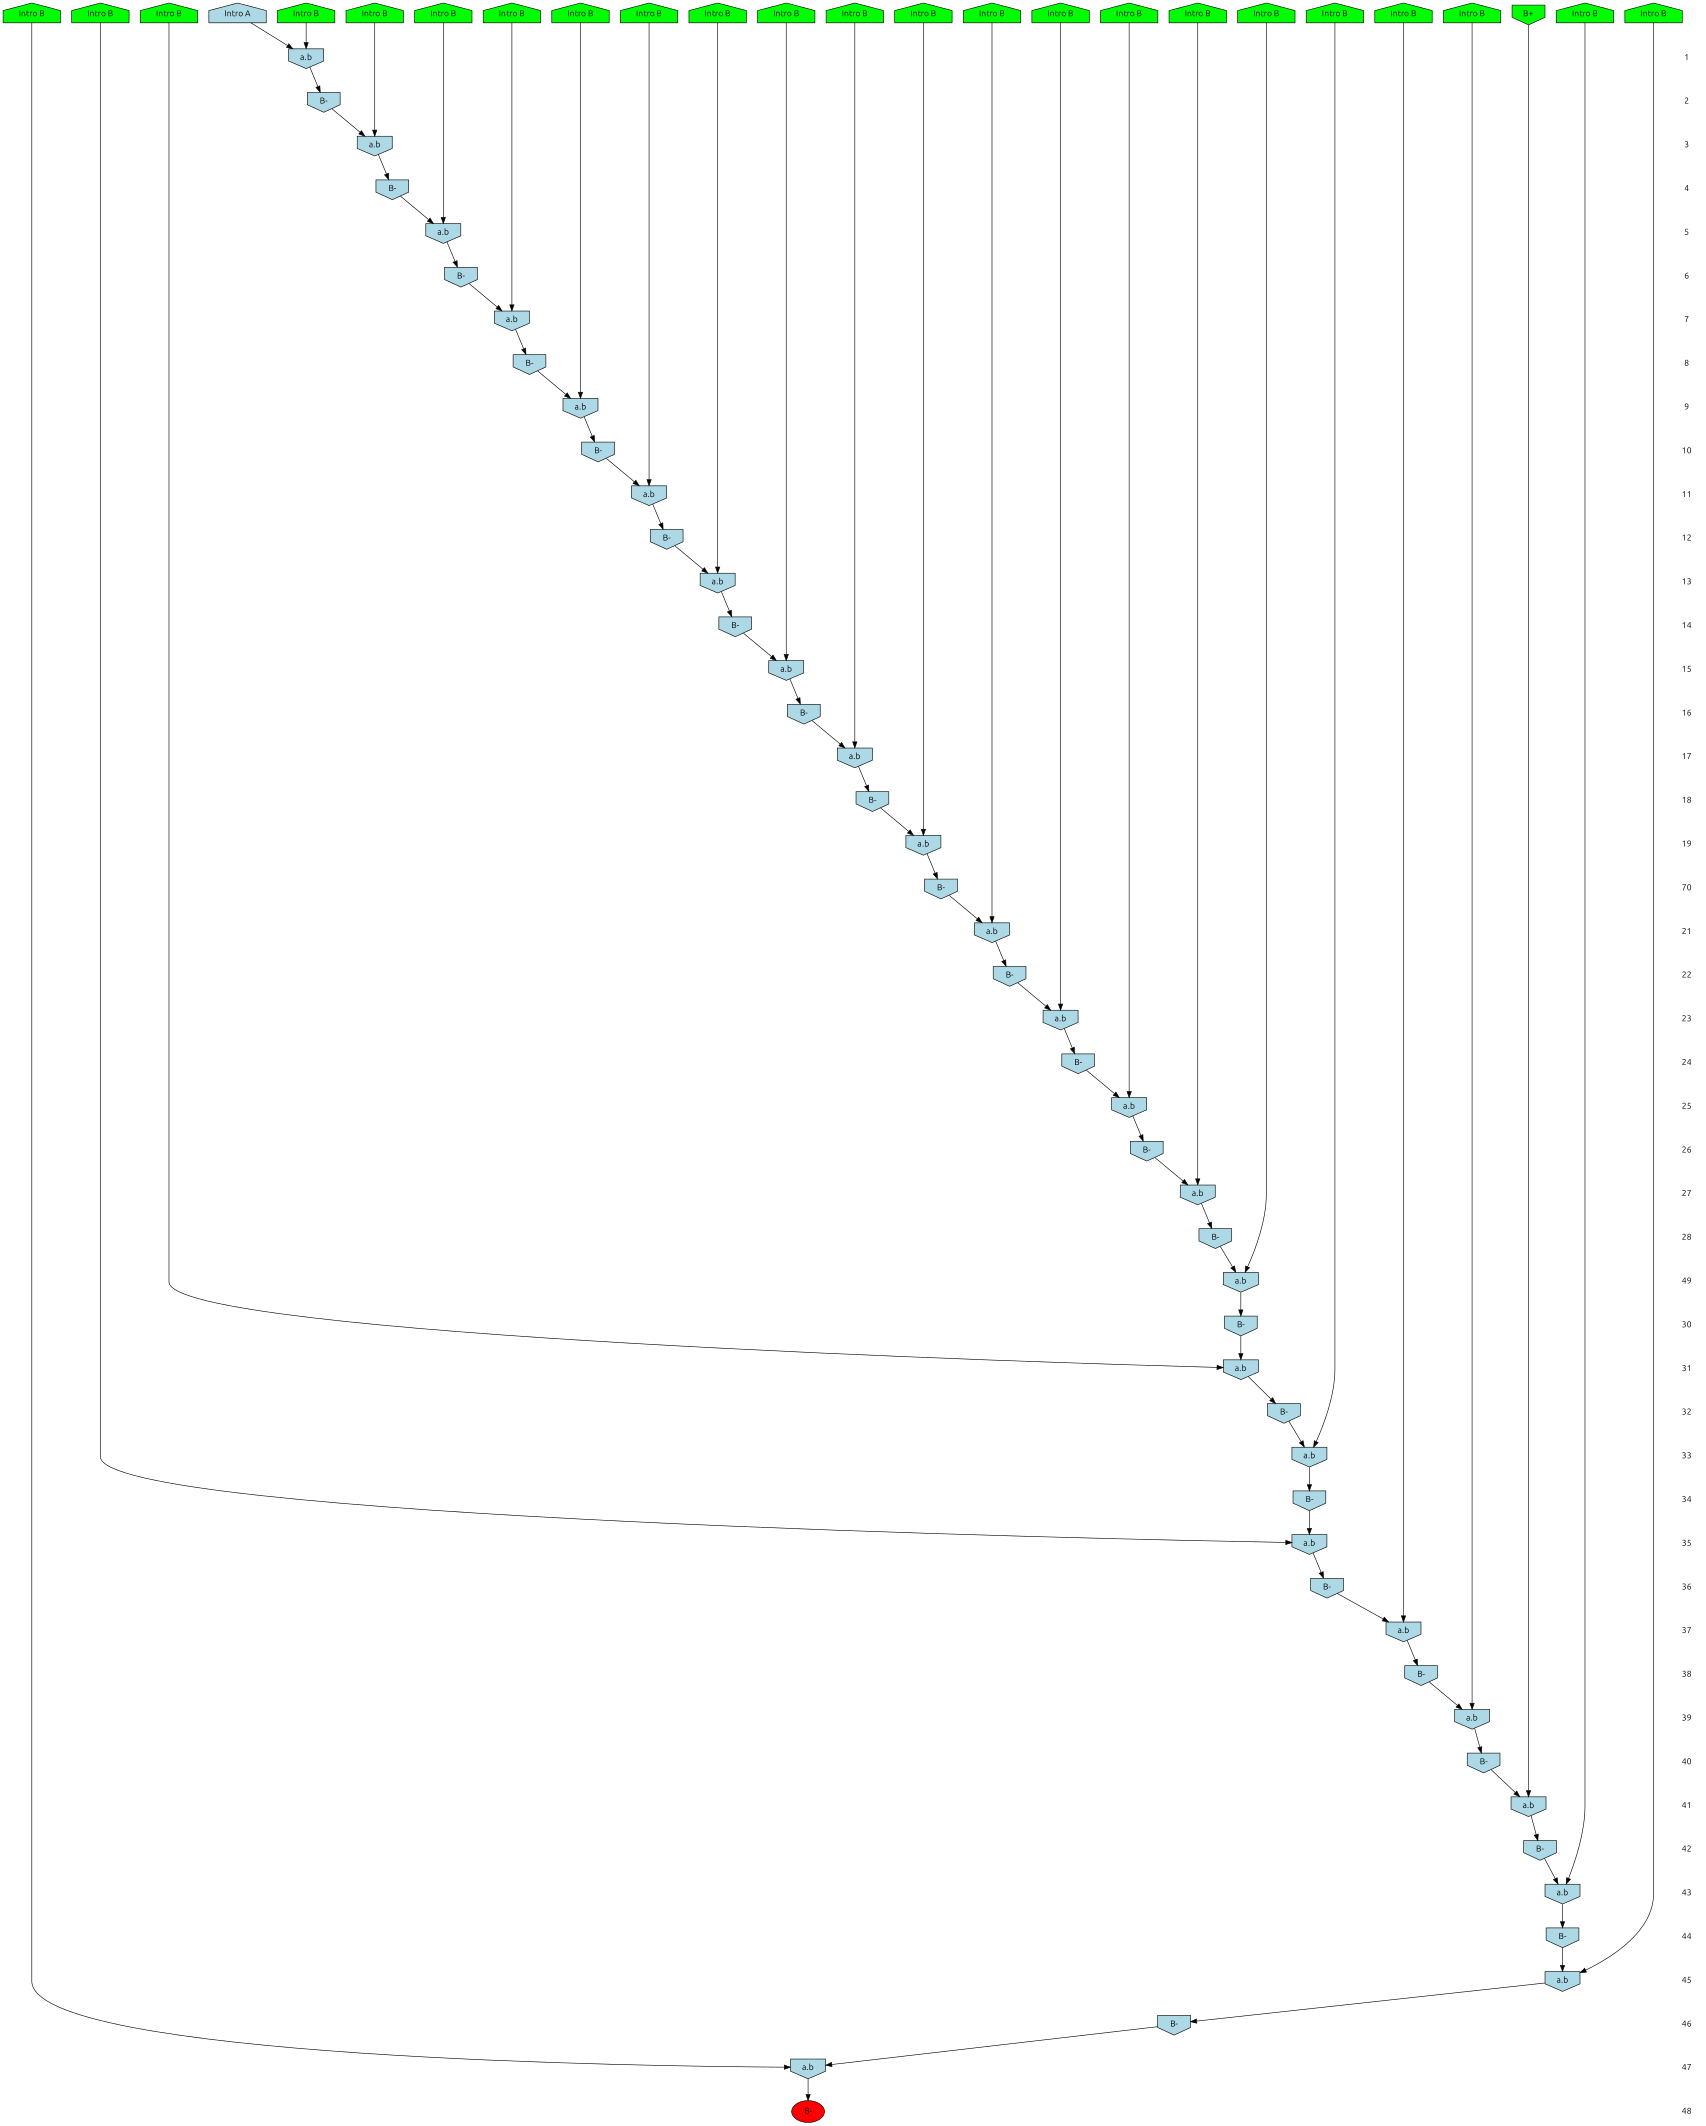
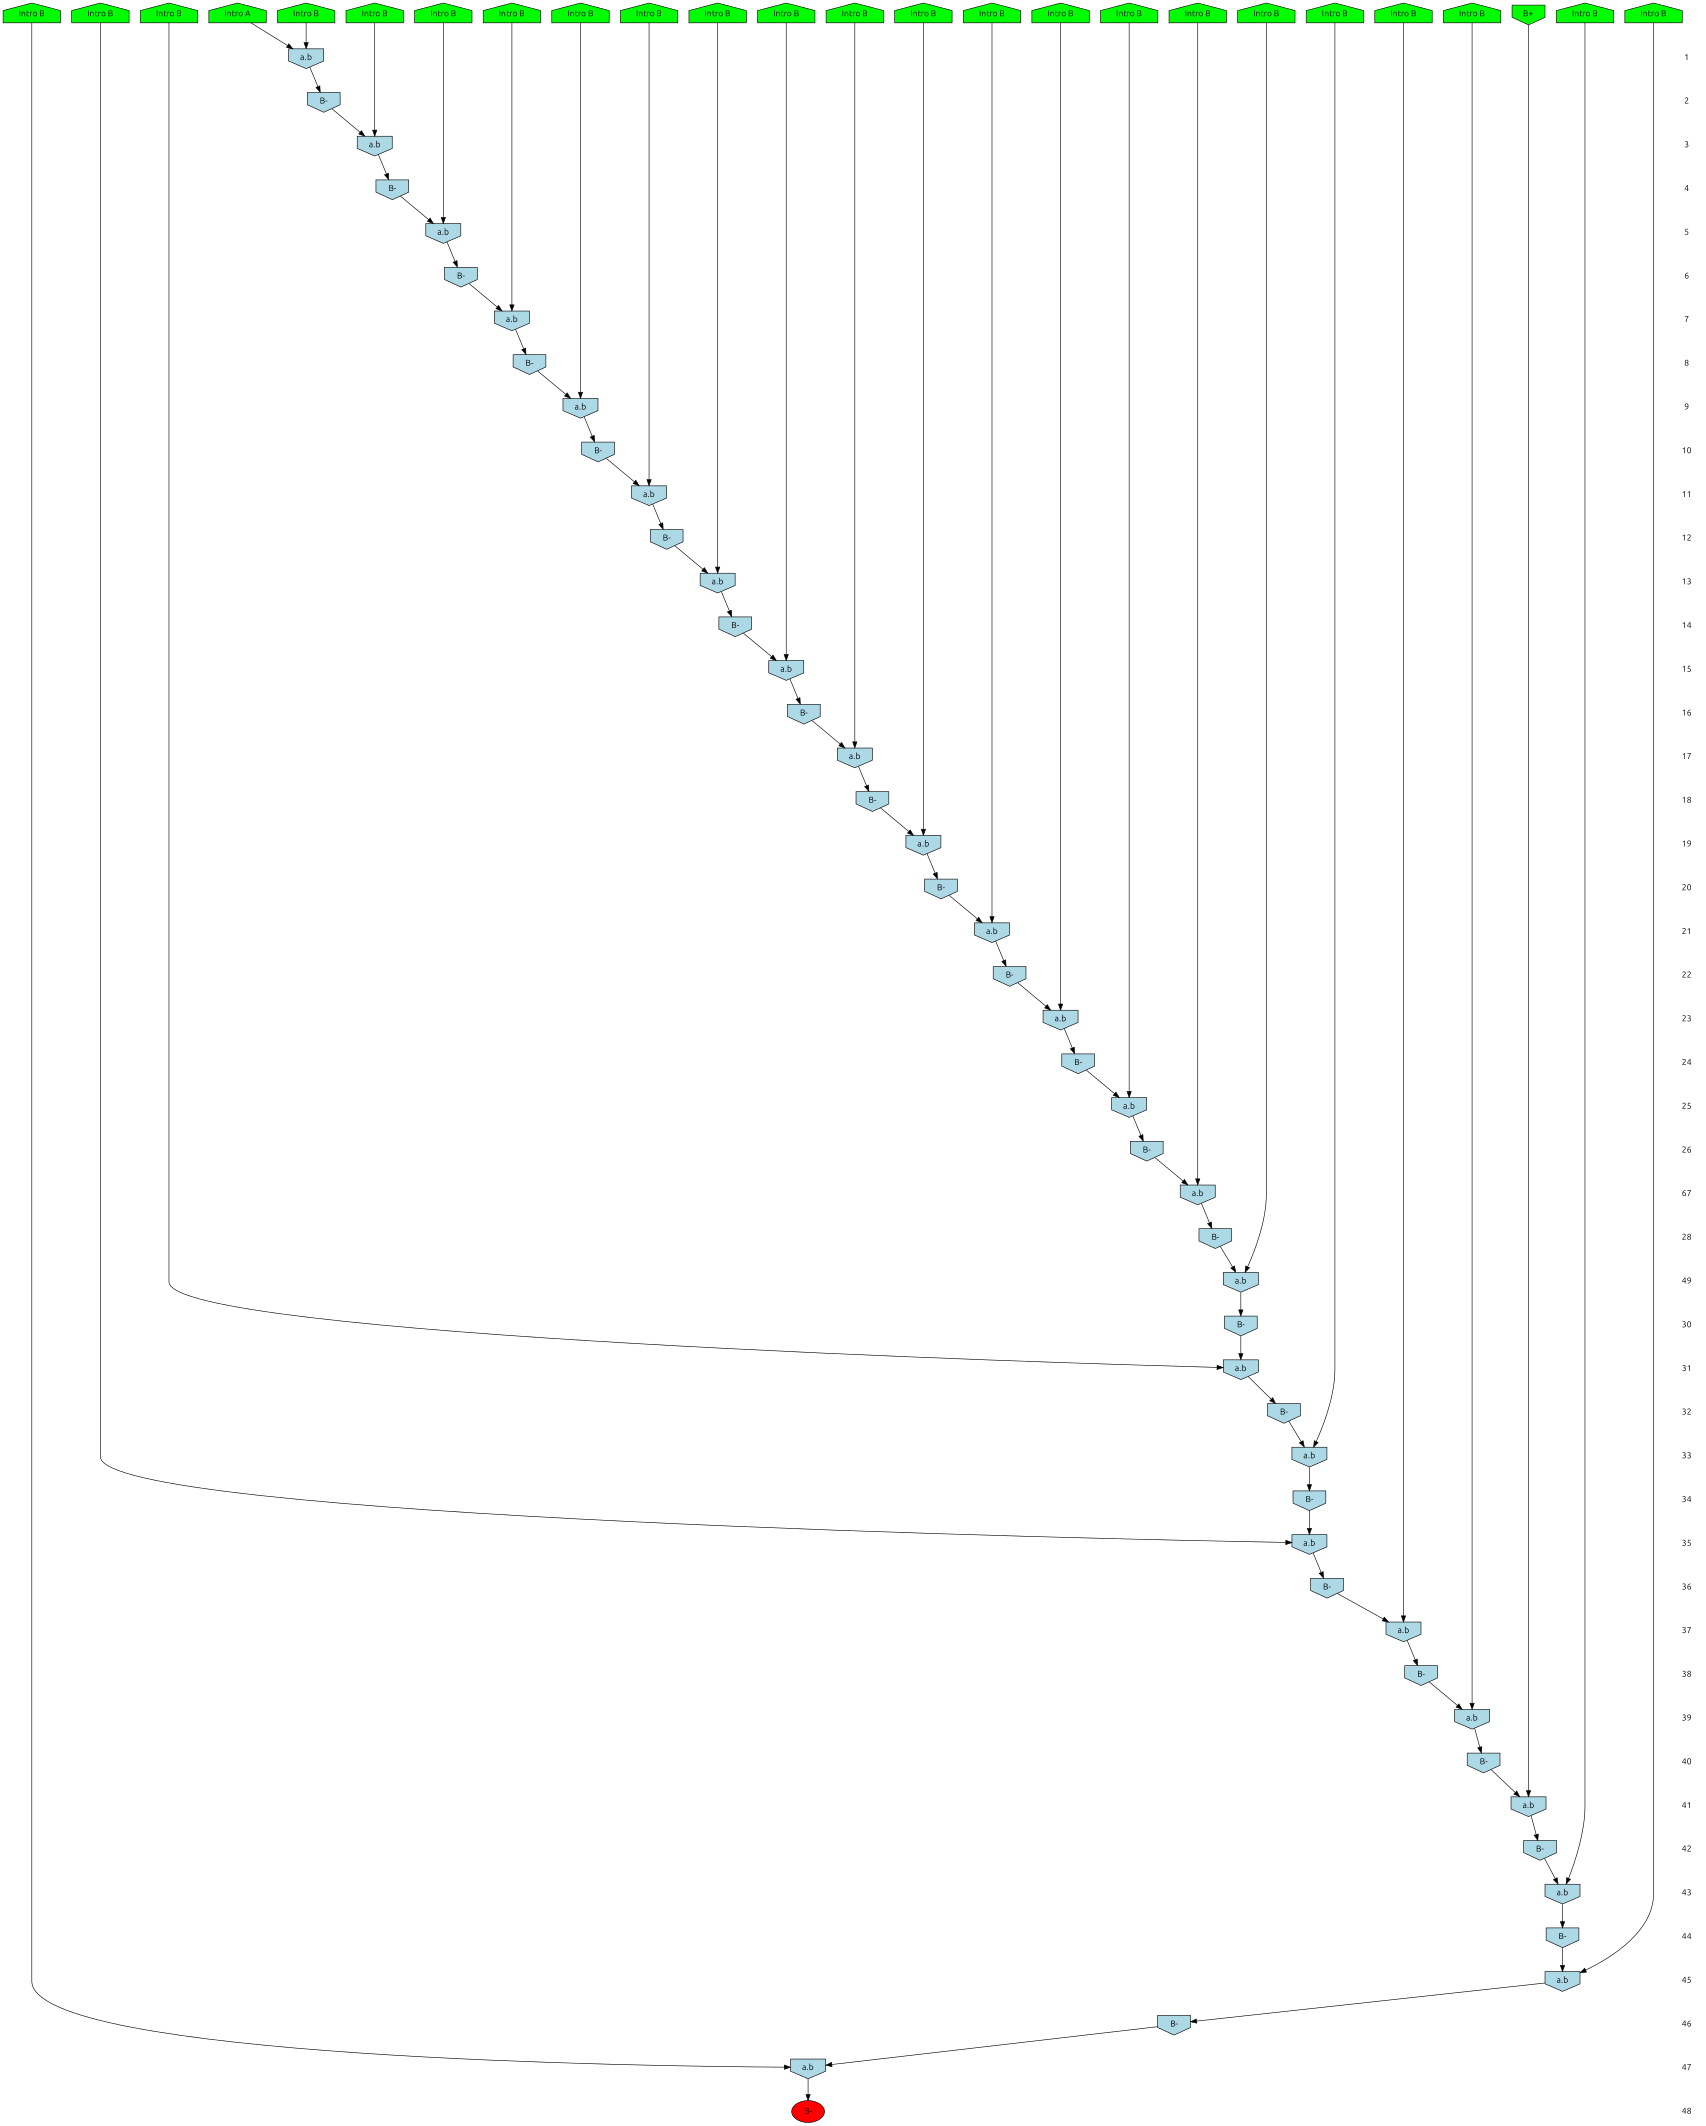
(238, 14) -> (238, 14)
(1687, 888) -> (1687, 888)
(1687, 1194) -> (1687, 1194)
